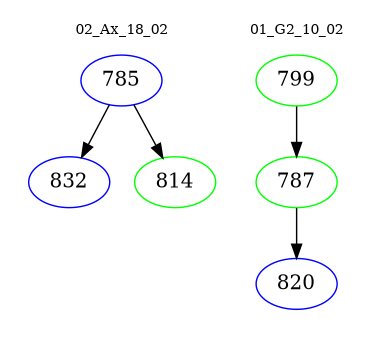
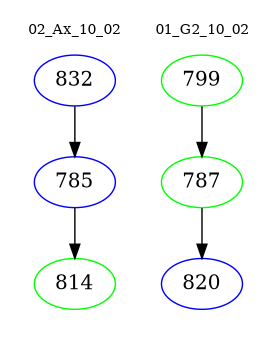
(122, 30) -> (75, 30)
(99, 125) -> (75, 124)
